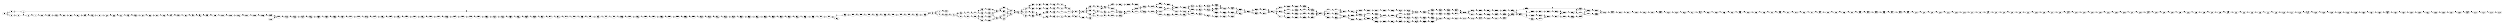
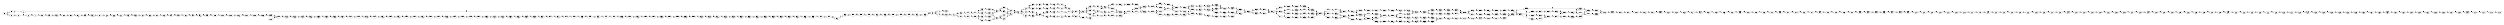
(837, 16) -> (841, 17)
(1043, 17) -> (1044, 16)
